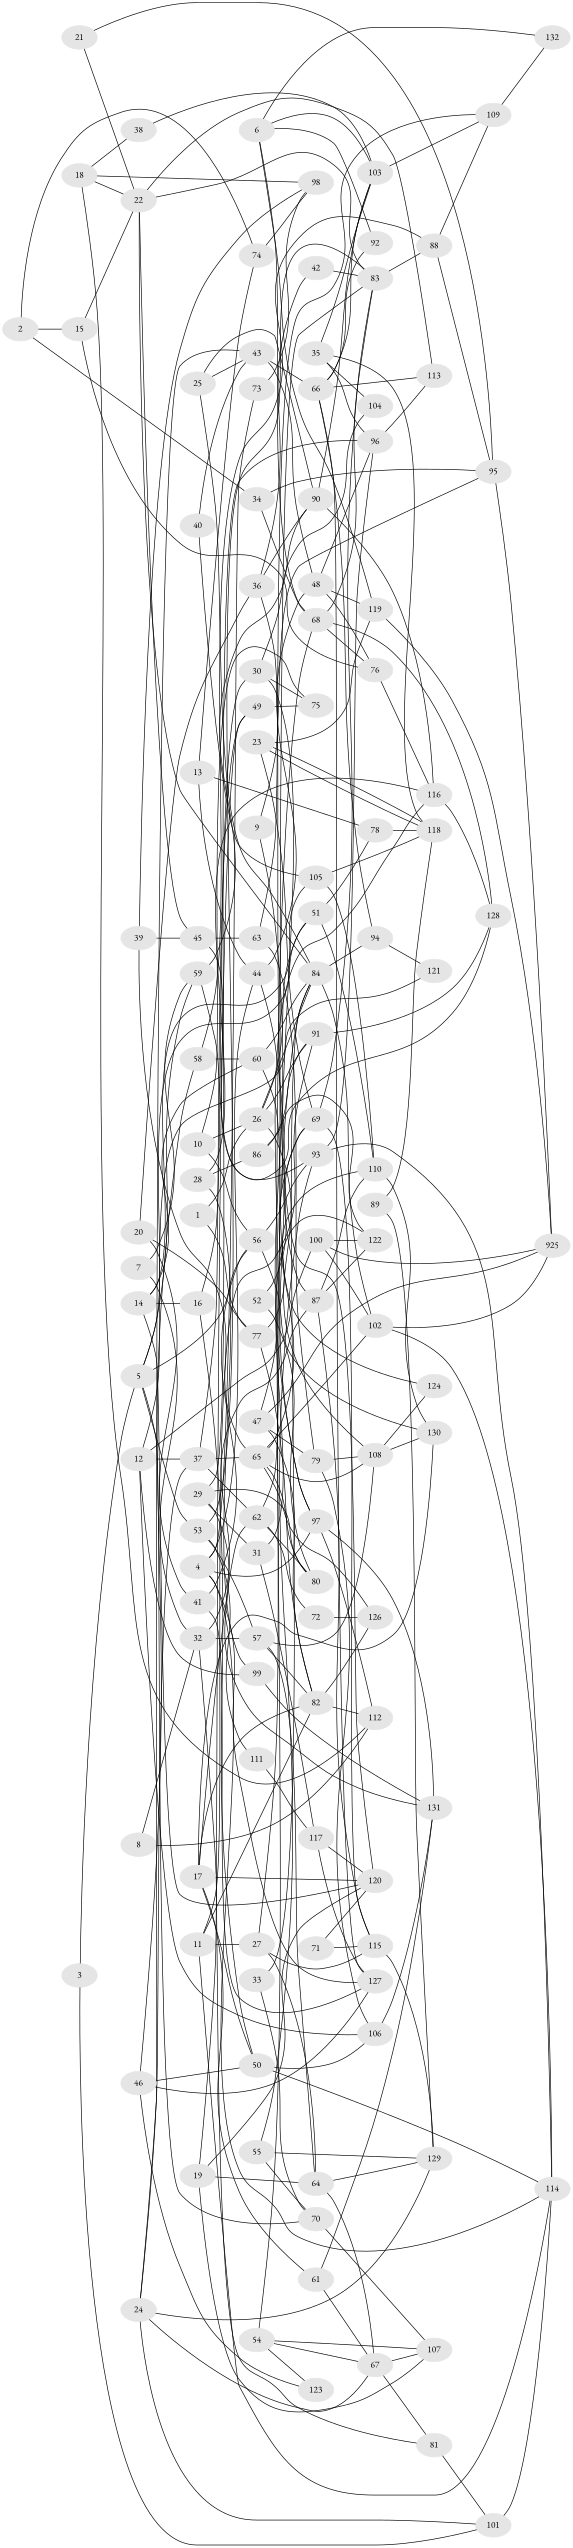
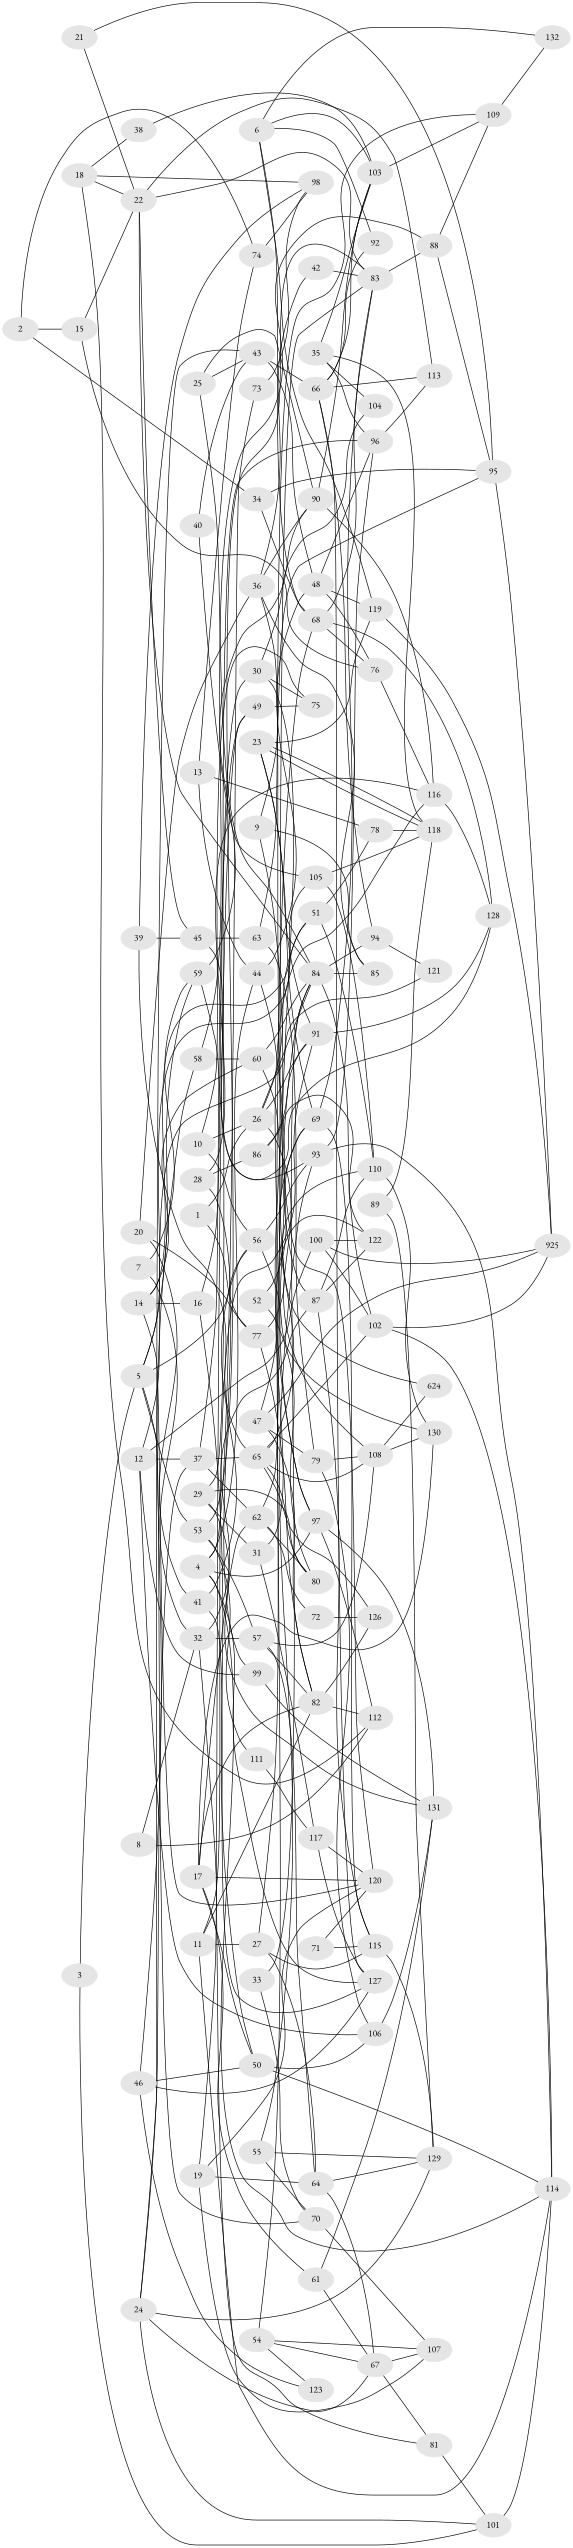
none -> (284, 889)
none -> (375, 974)
(434, 1386) -> (434, 1386)
